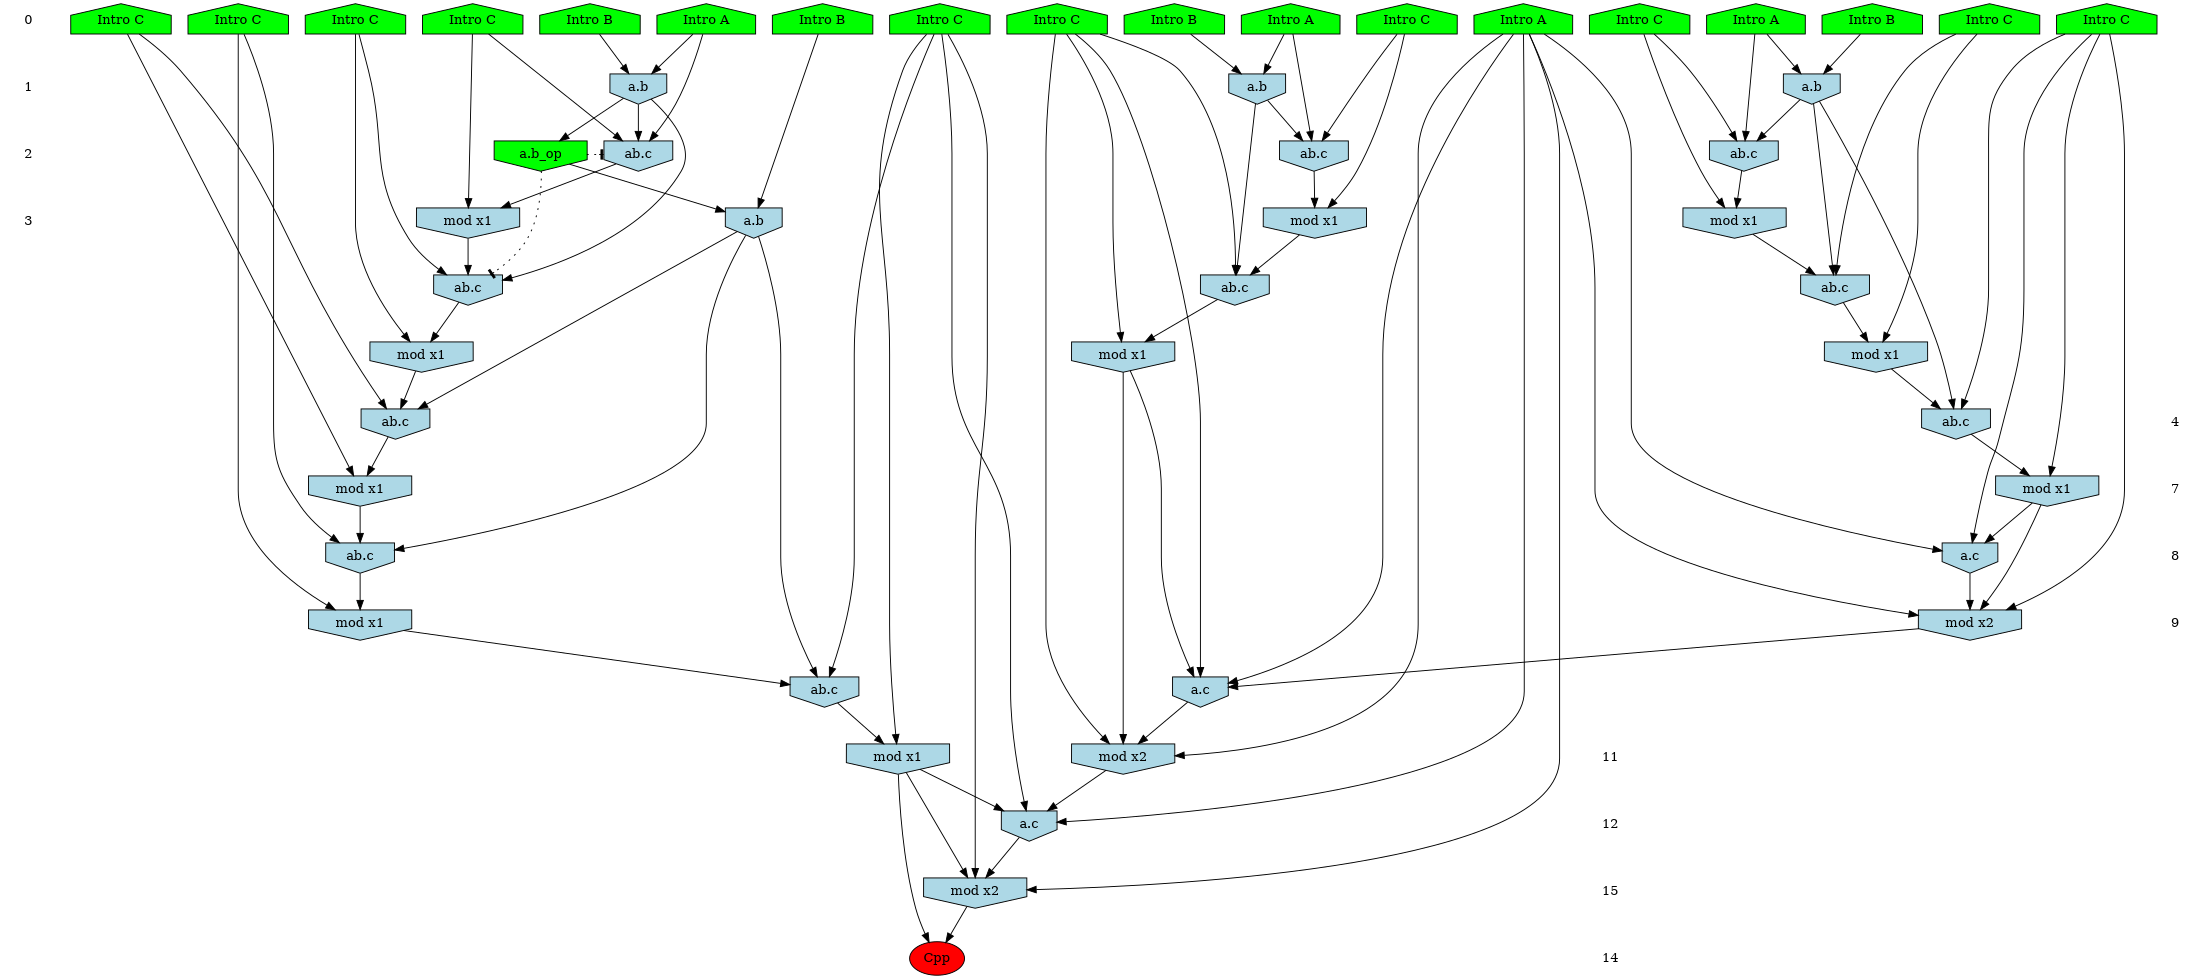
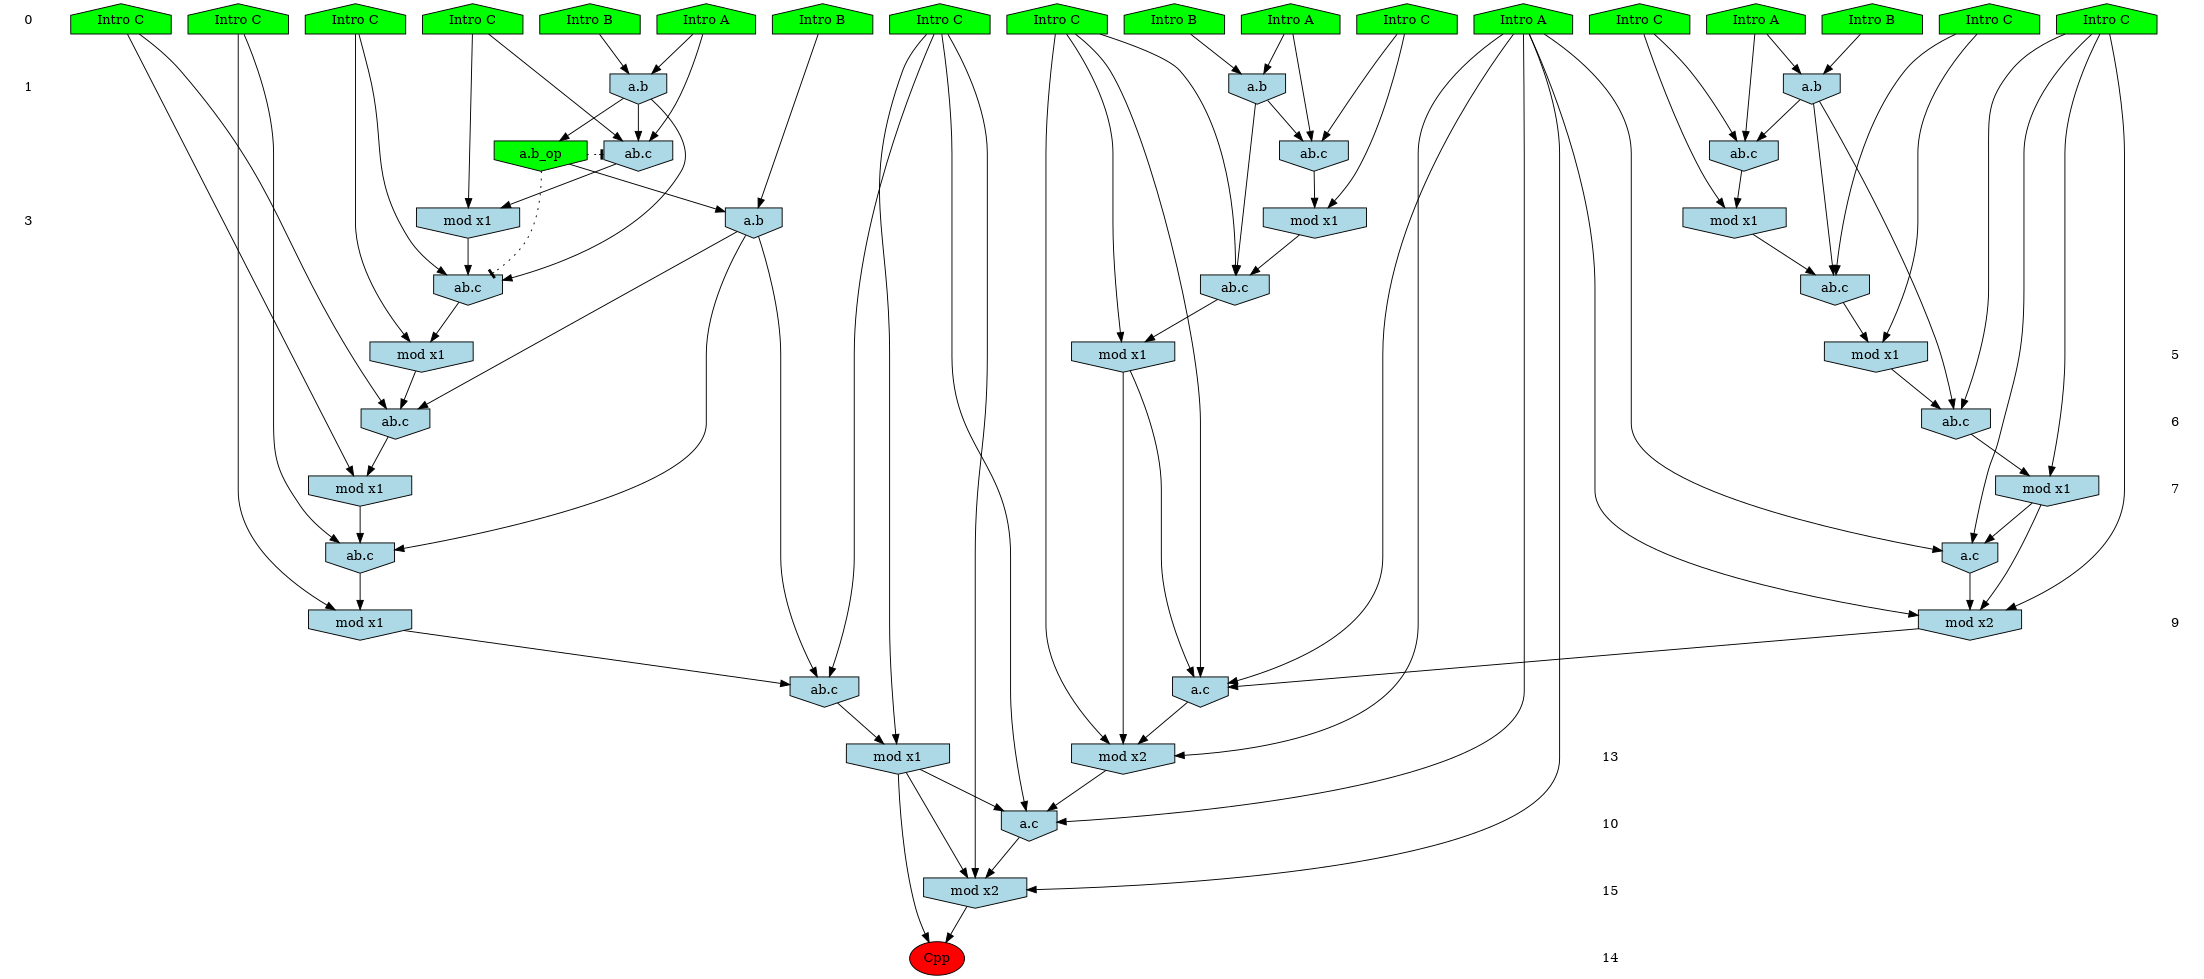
(29, 154) -> none
none -> (2176, 355)
(2176, 422) -> (2176, 422)
(2176, 556) -> none
(1611, 757) -> (1611, 757)
(1611, 824) -> (1611, 824)
